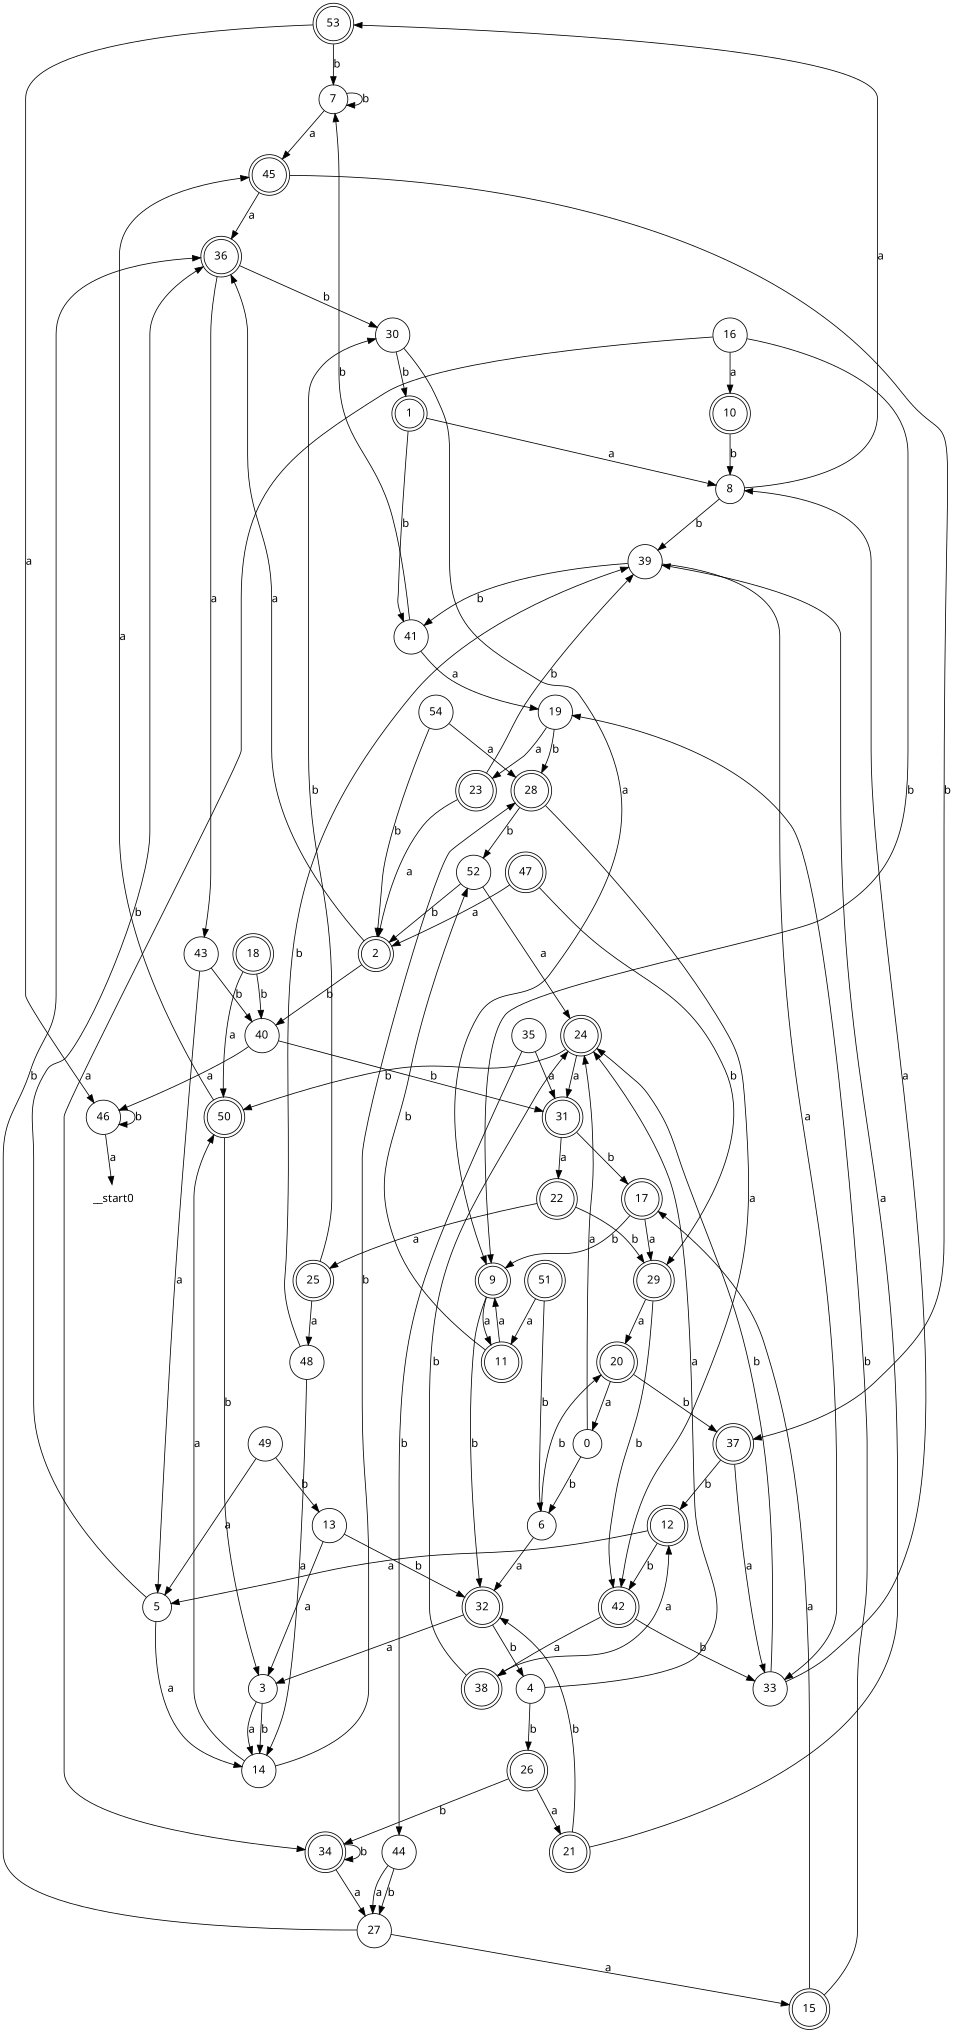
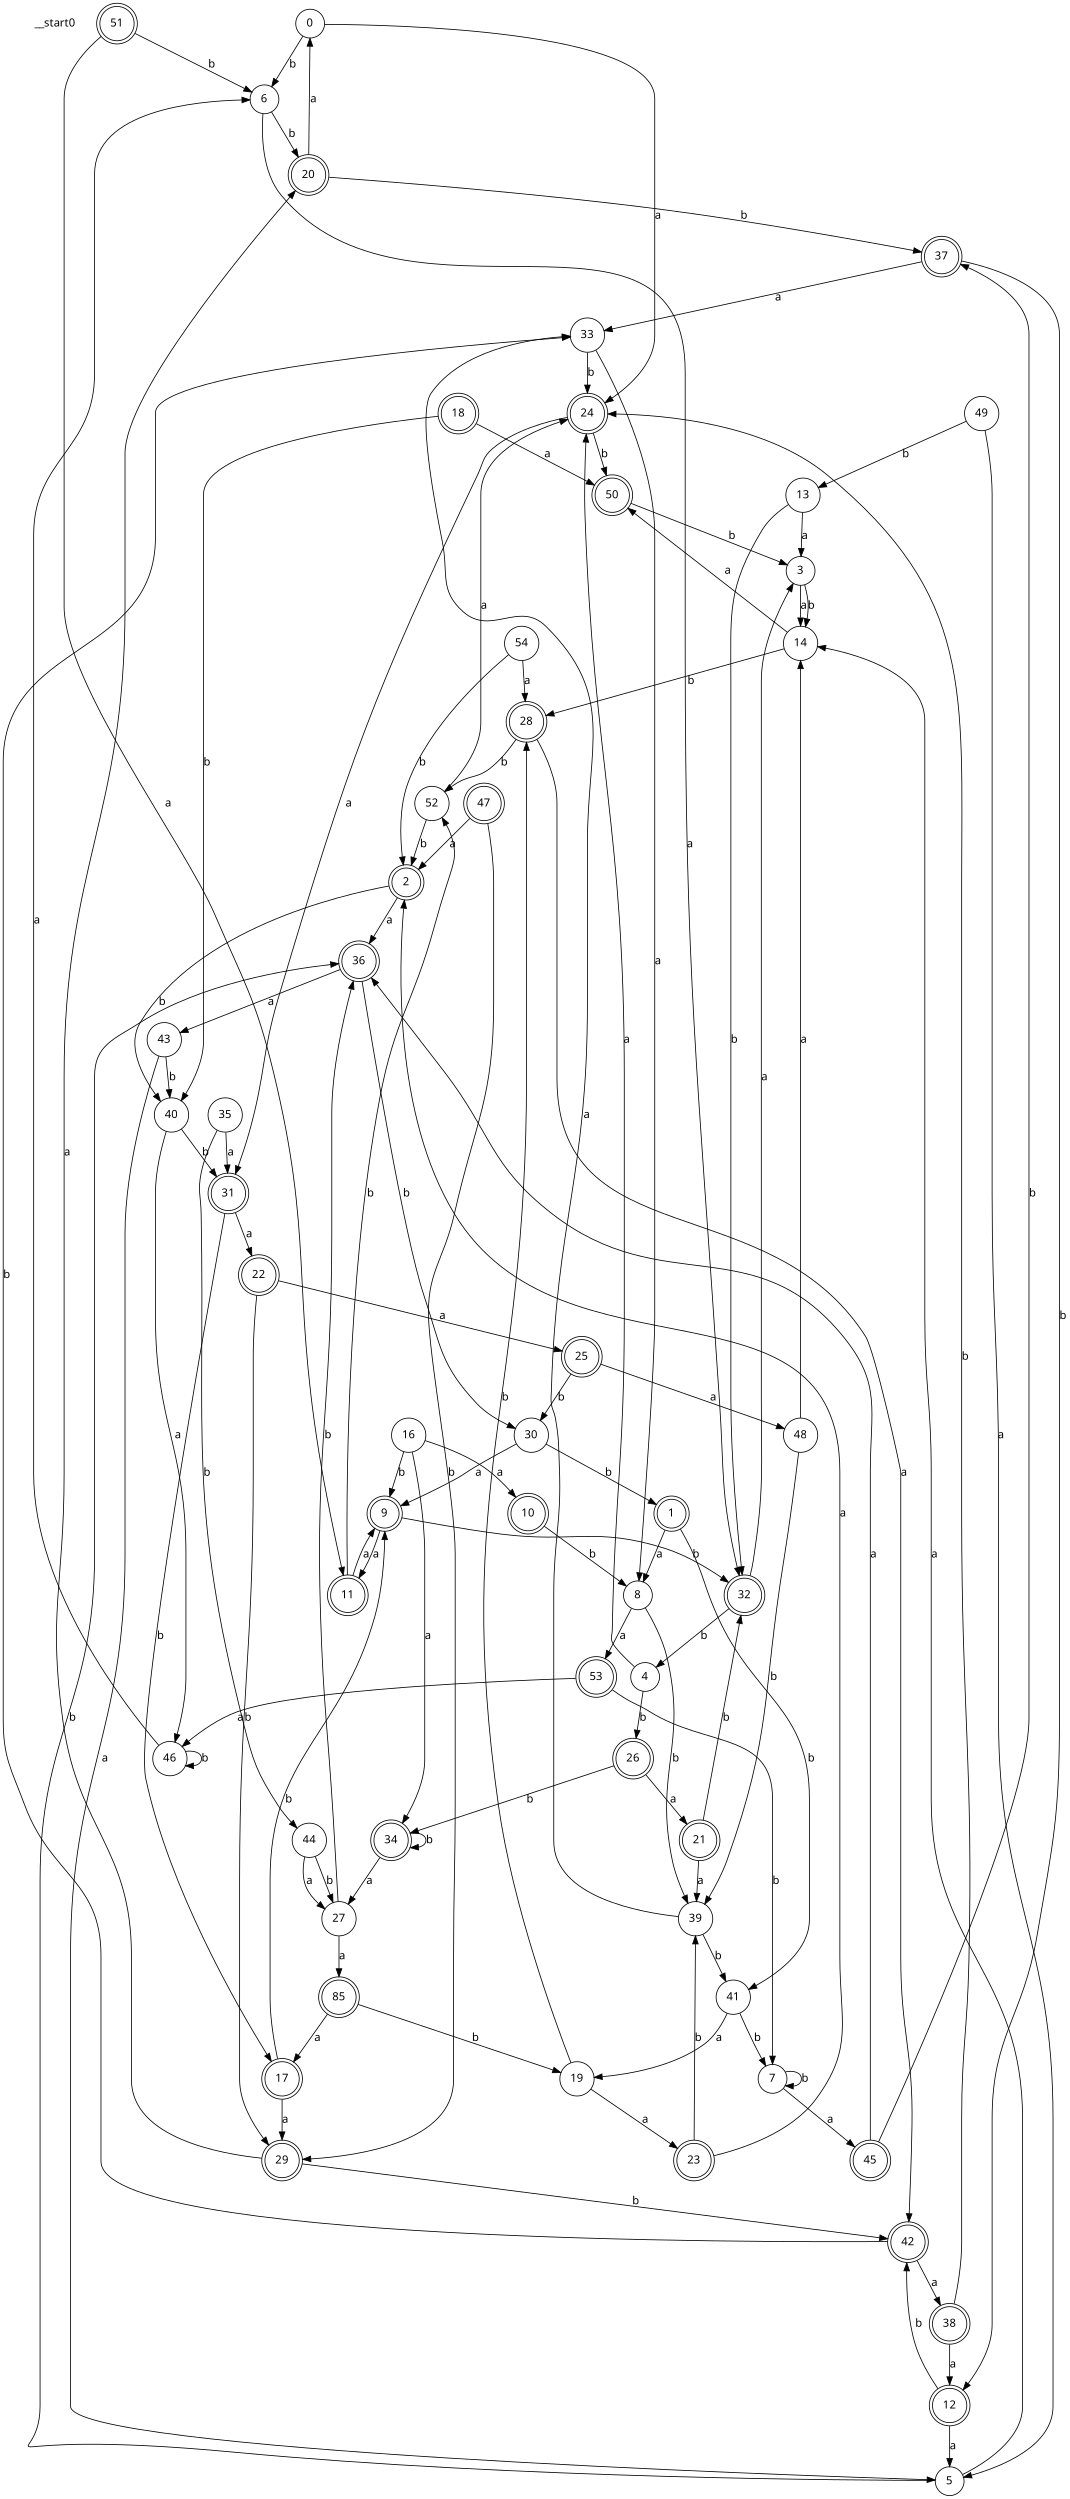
(119, 610) -> none
(108, 1156) -> (34, 879)
(809, 2009) -> (339, 1997)
